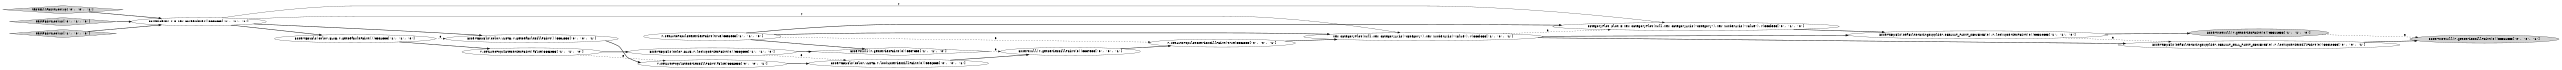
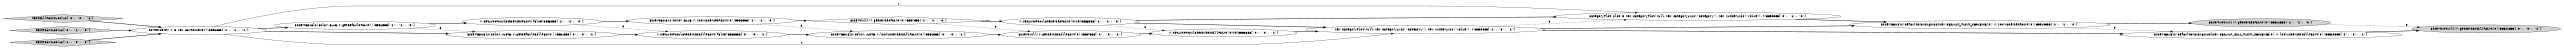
(807, 44) -> (990, 21)
